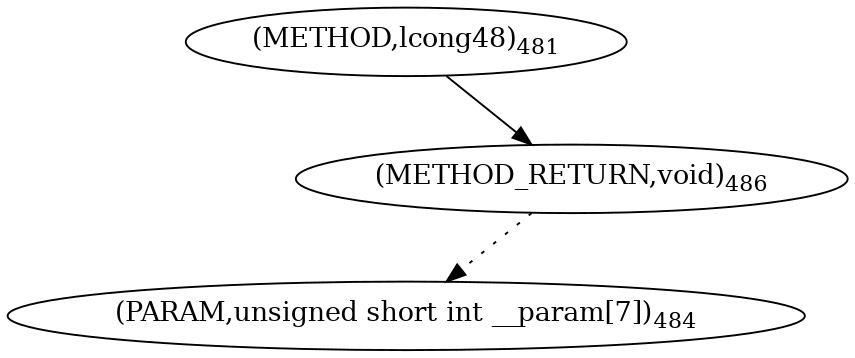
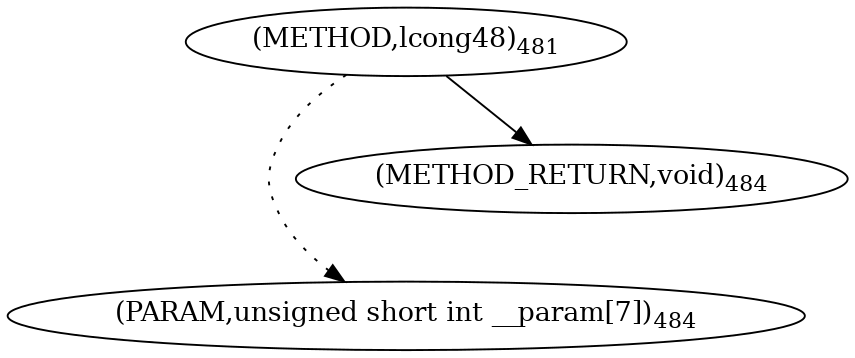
(747, 176) -> (747, 176)
(497, 241) -> (270, 168)
